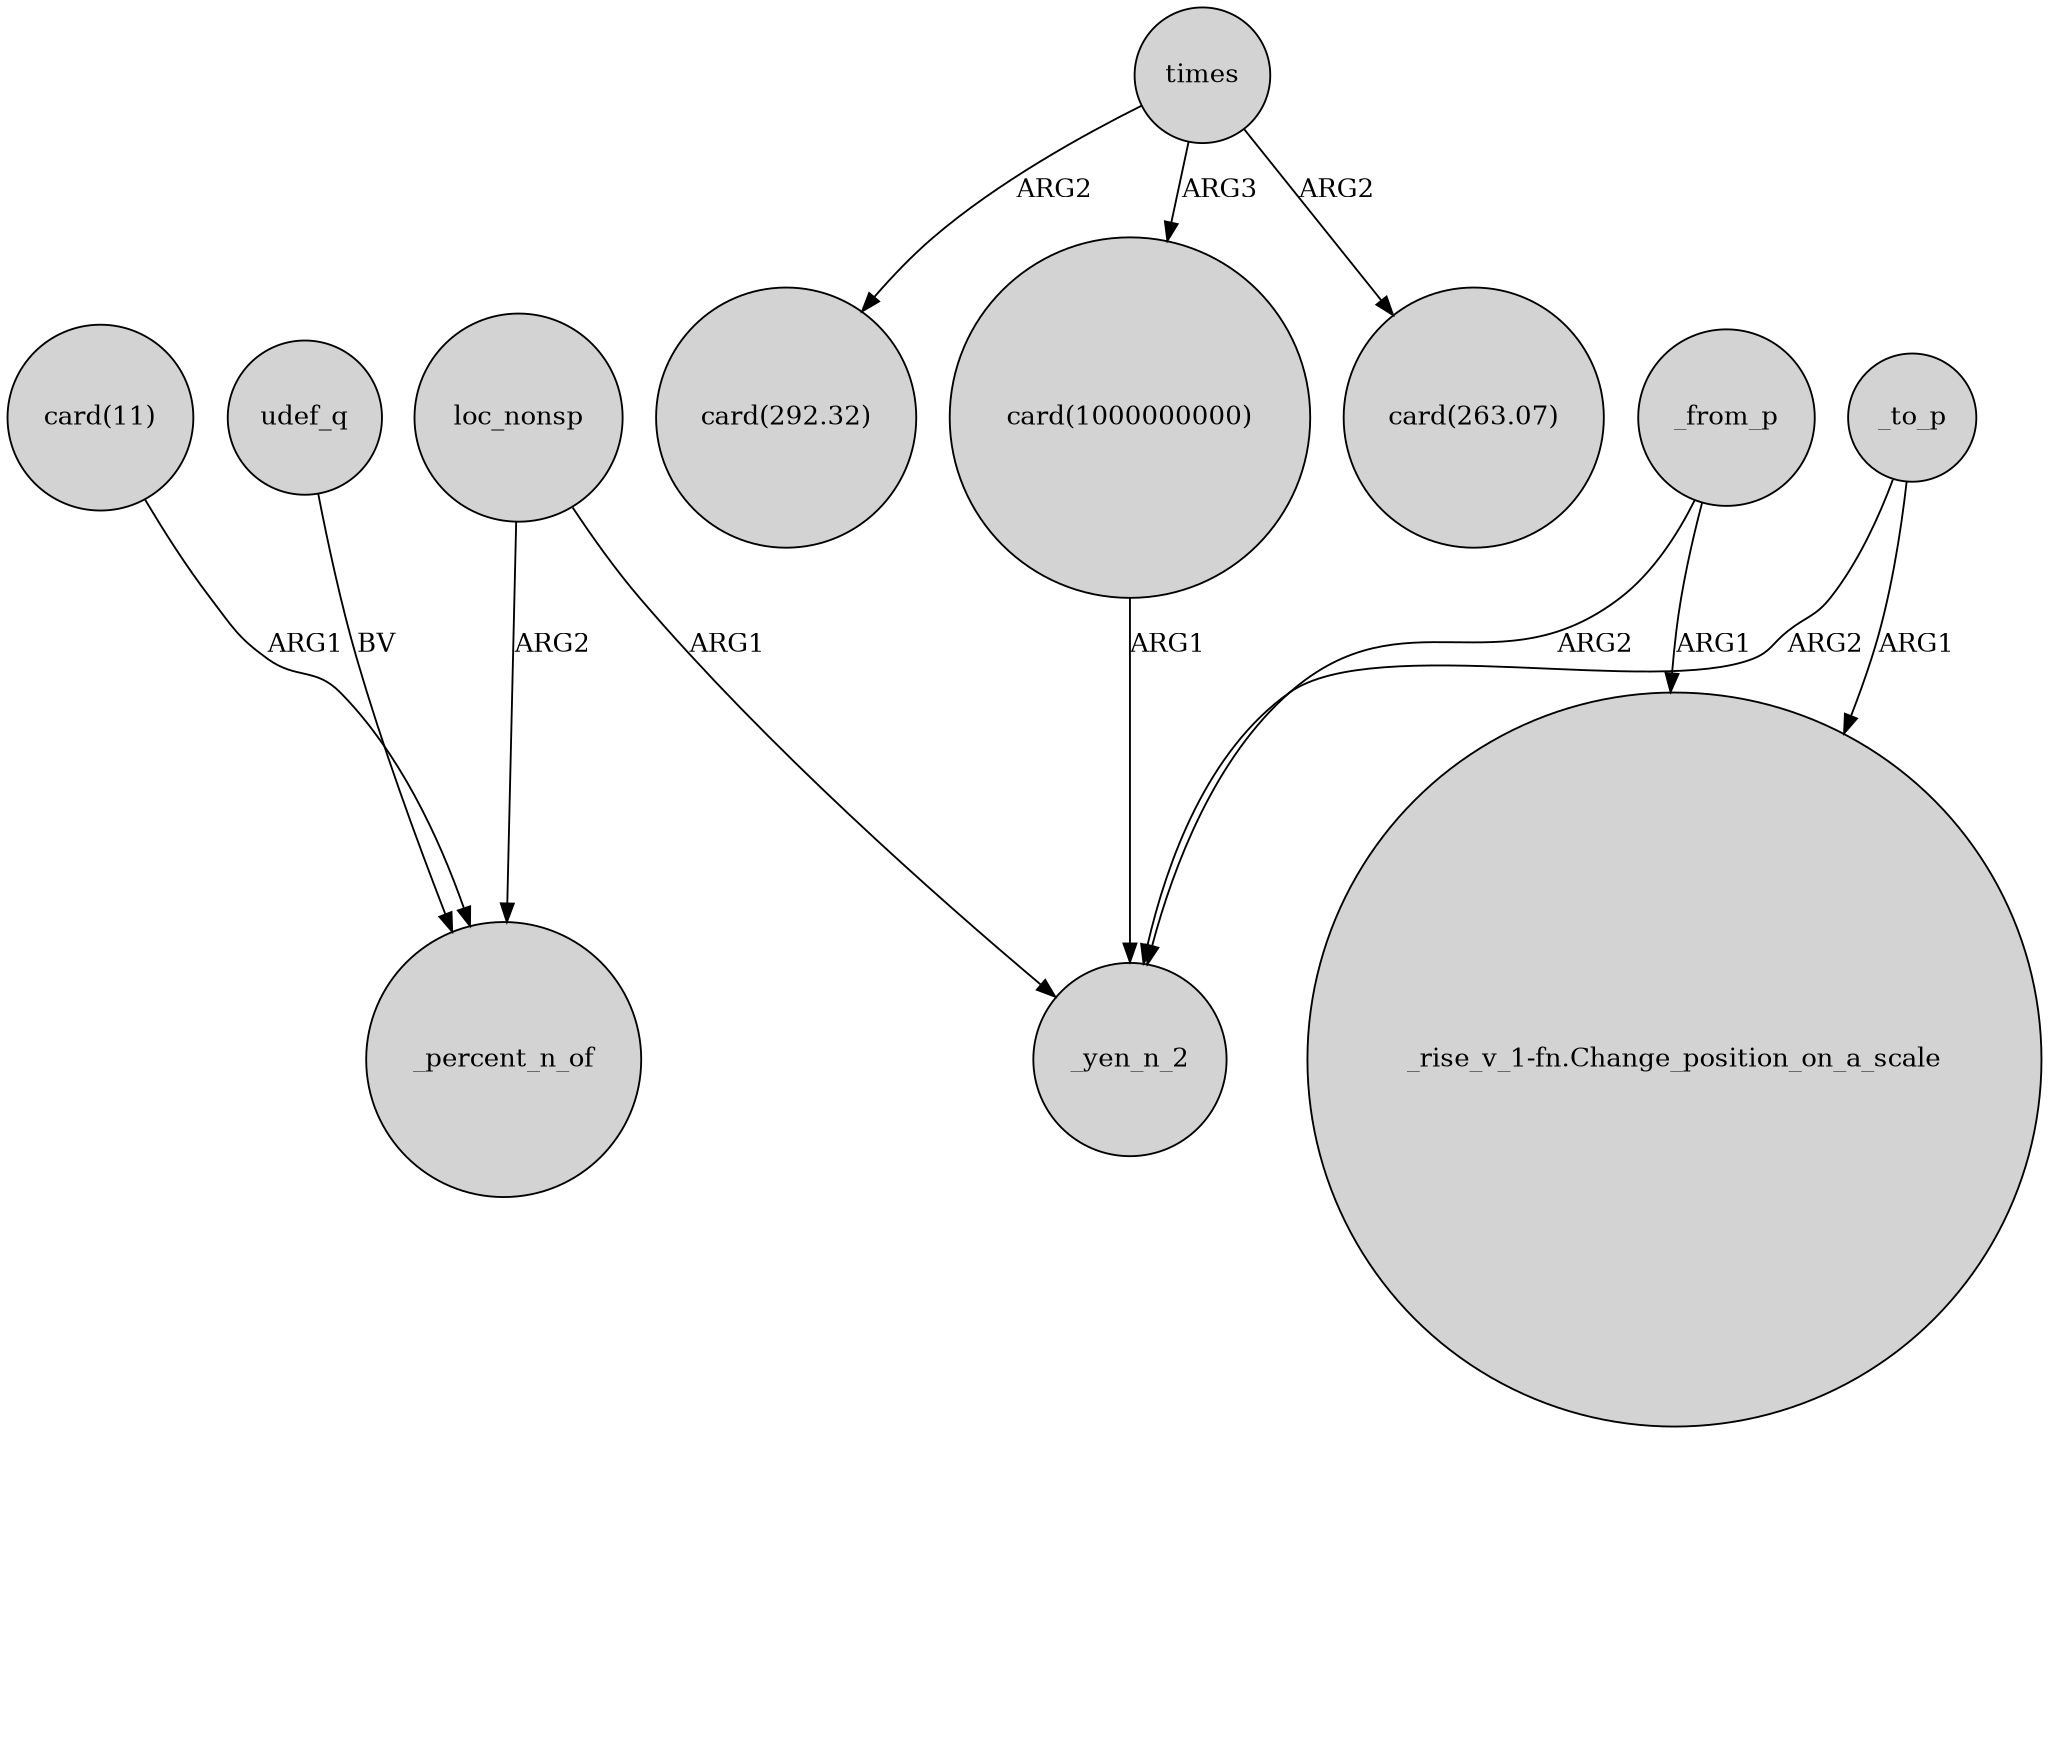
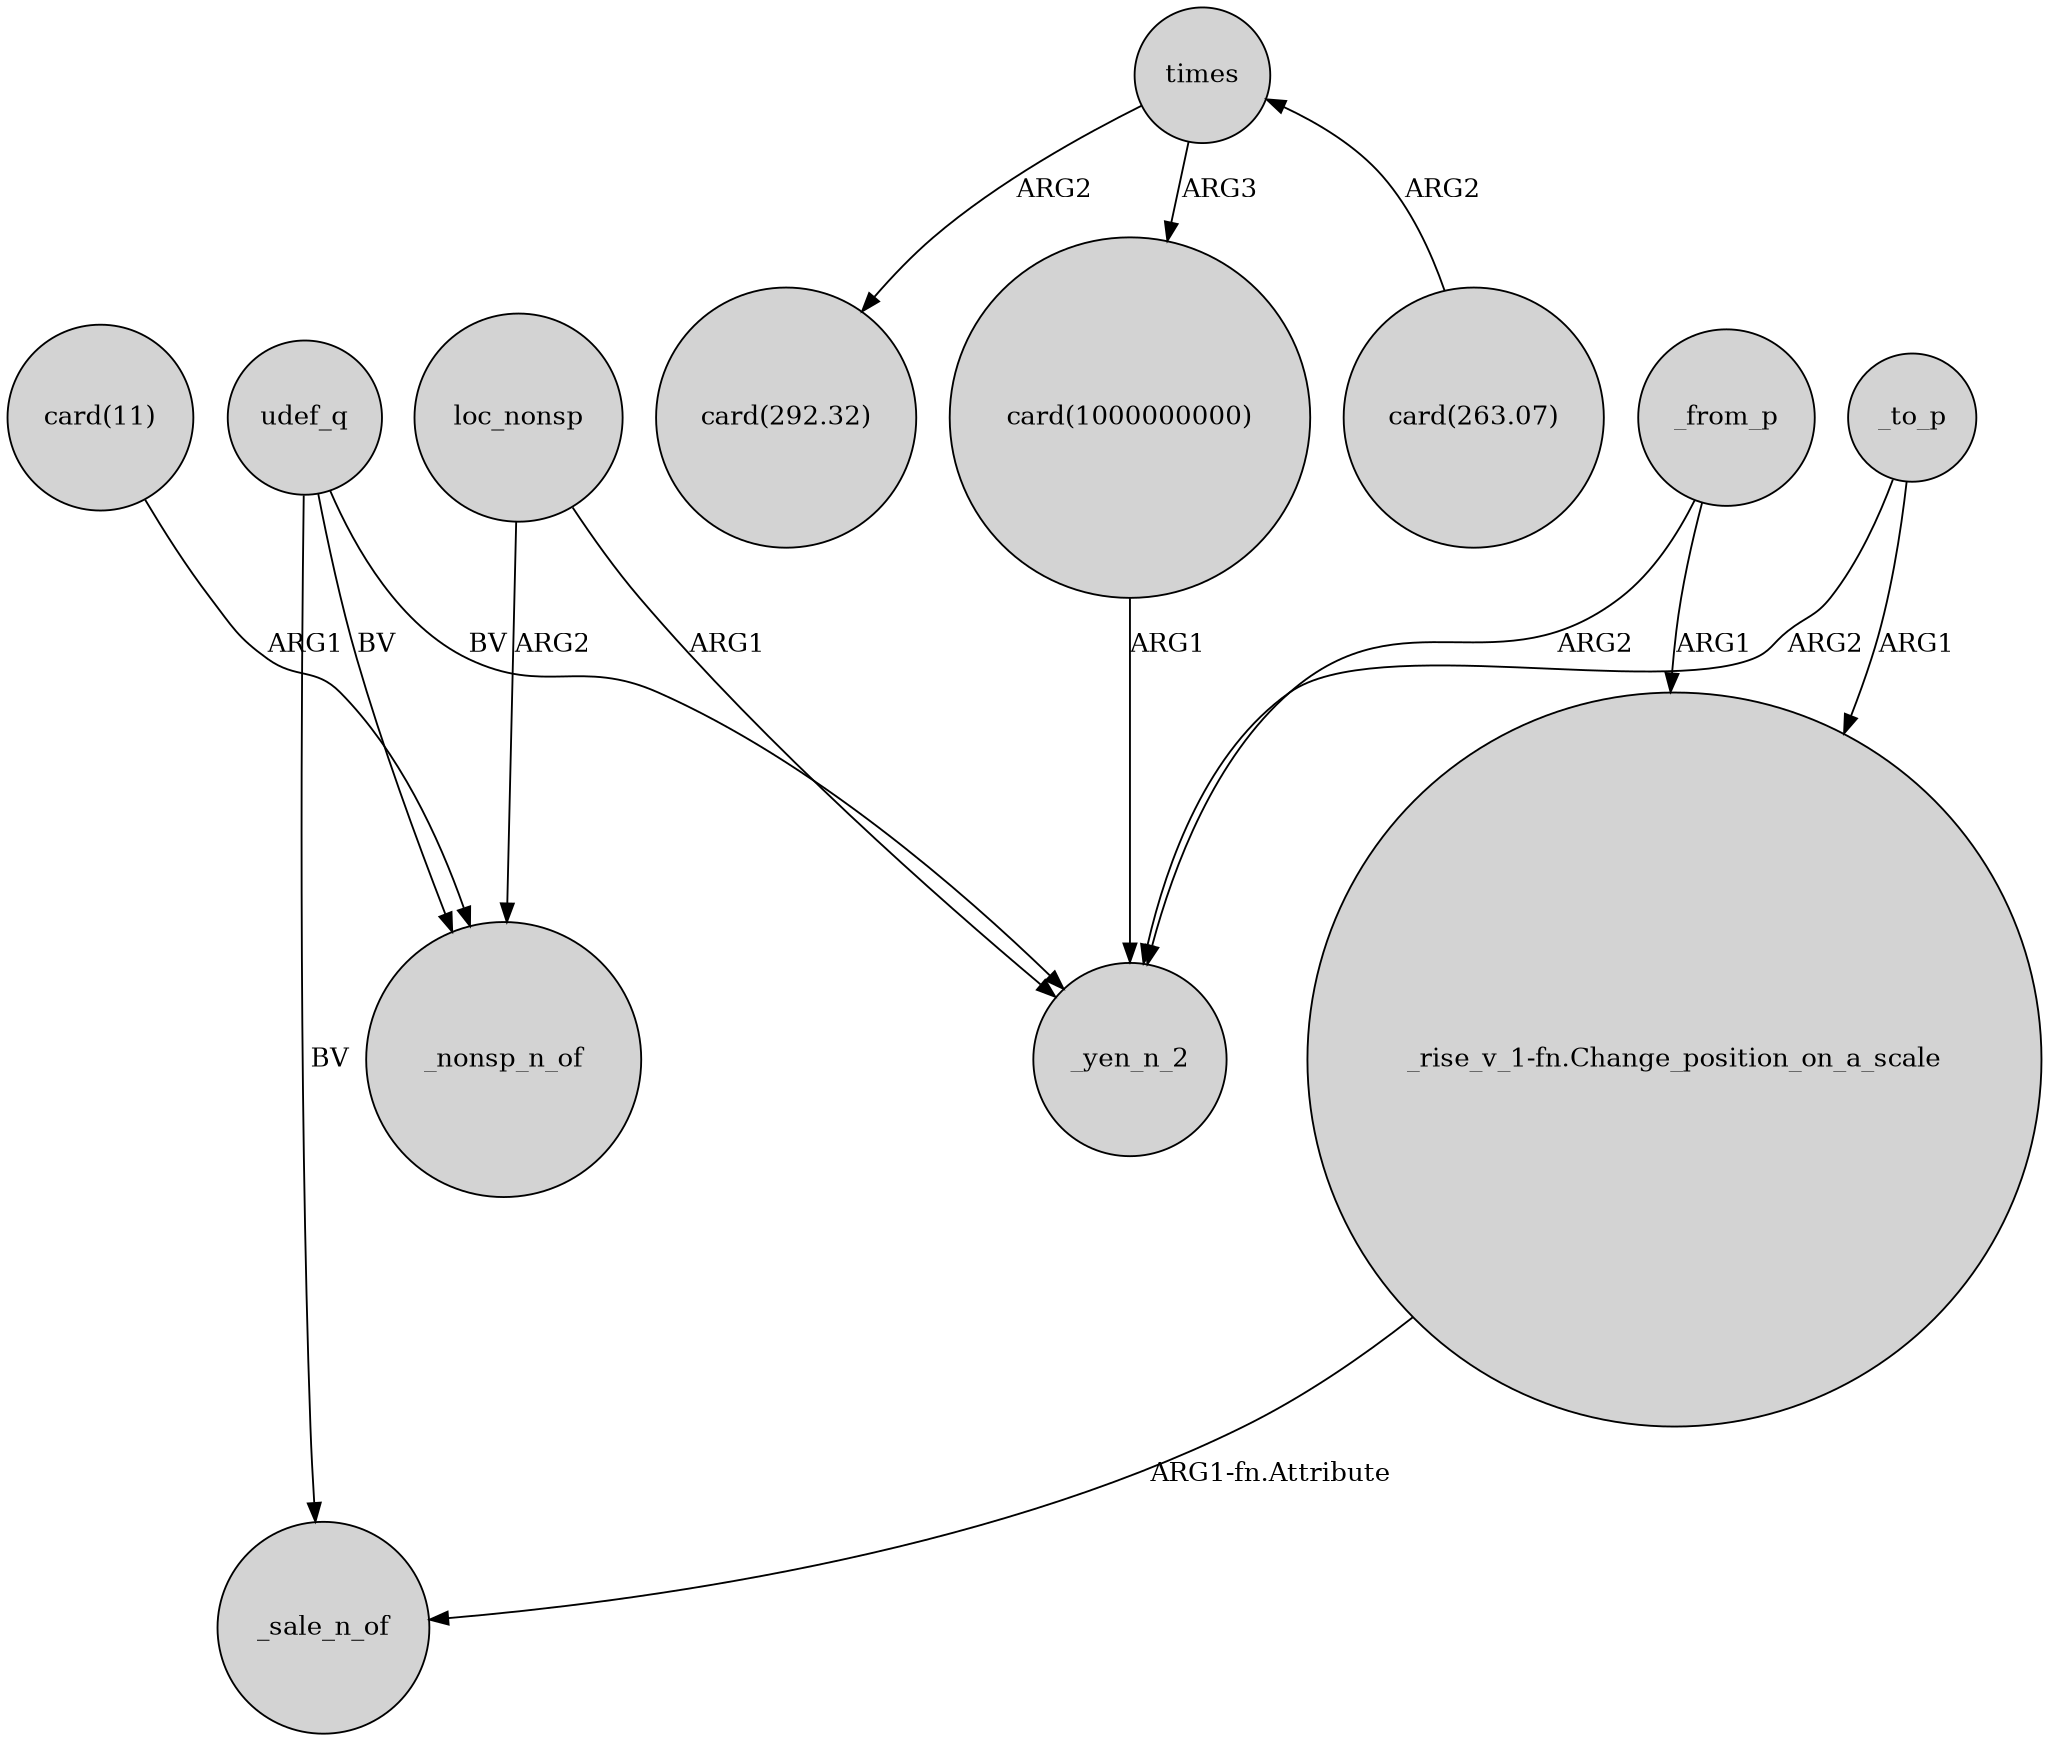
(1313, 215) -> (1385, 180)
none -> (689, 708)
(504, 1060) -> (504, 1060)
none -> (323, 1628)
